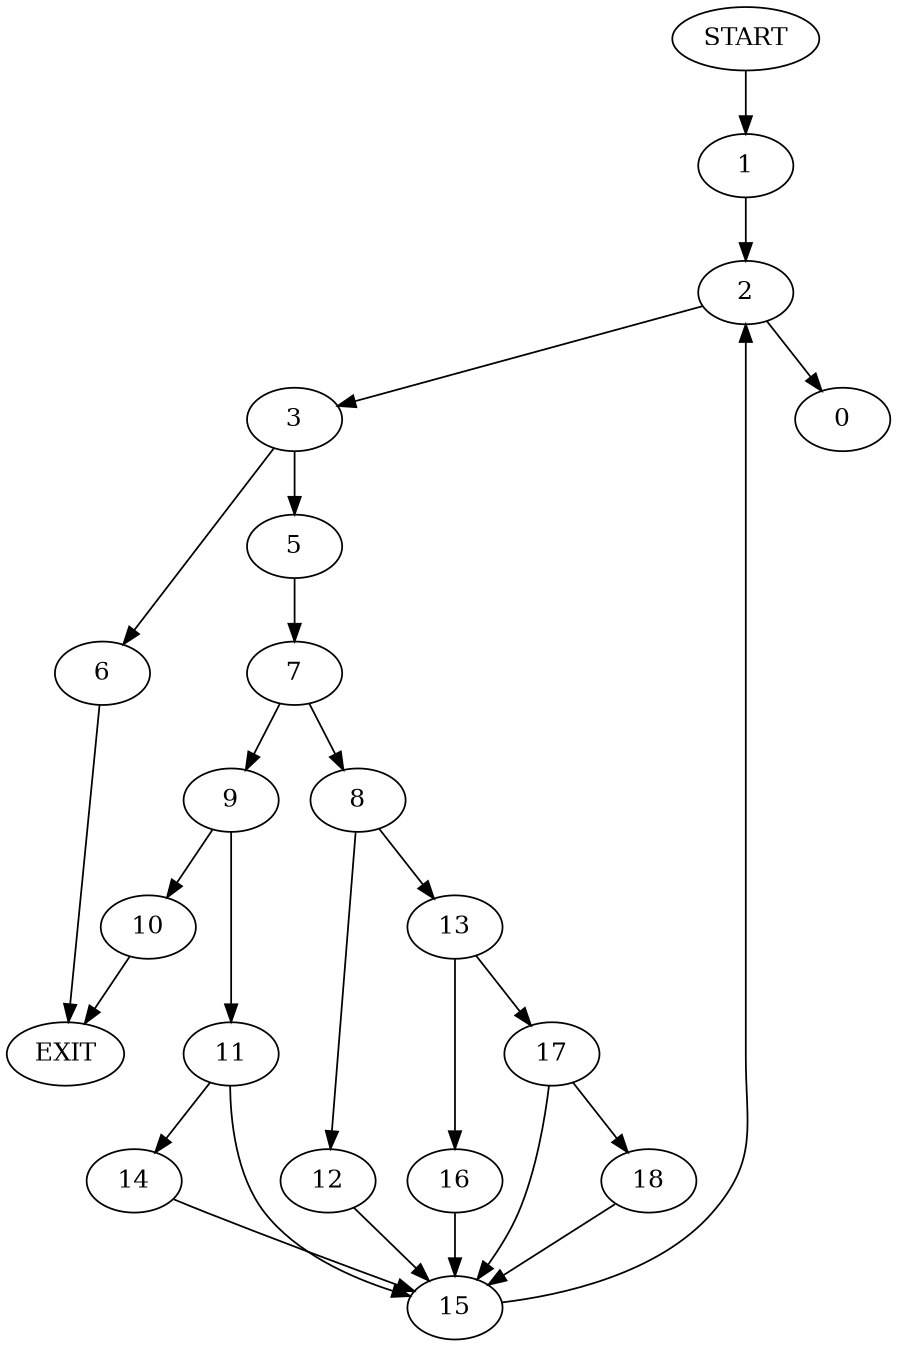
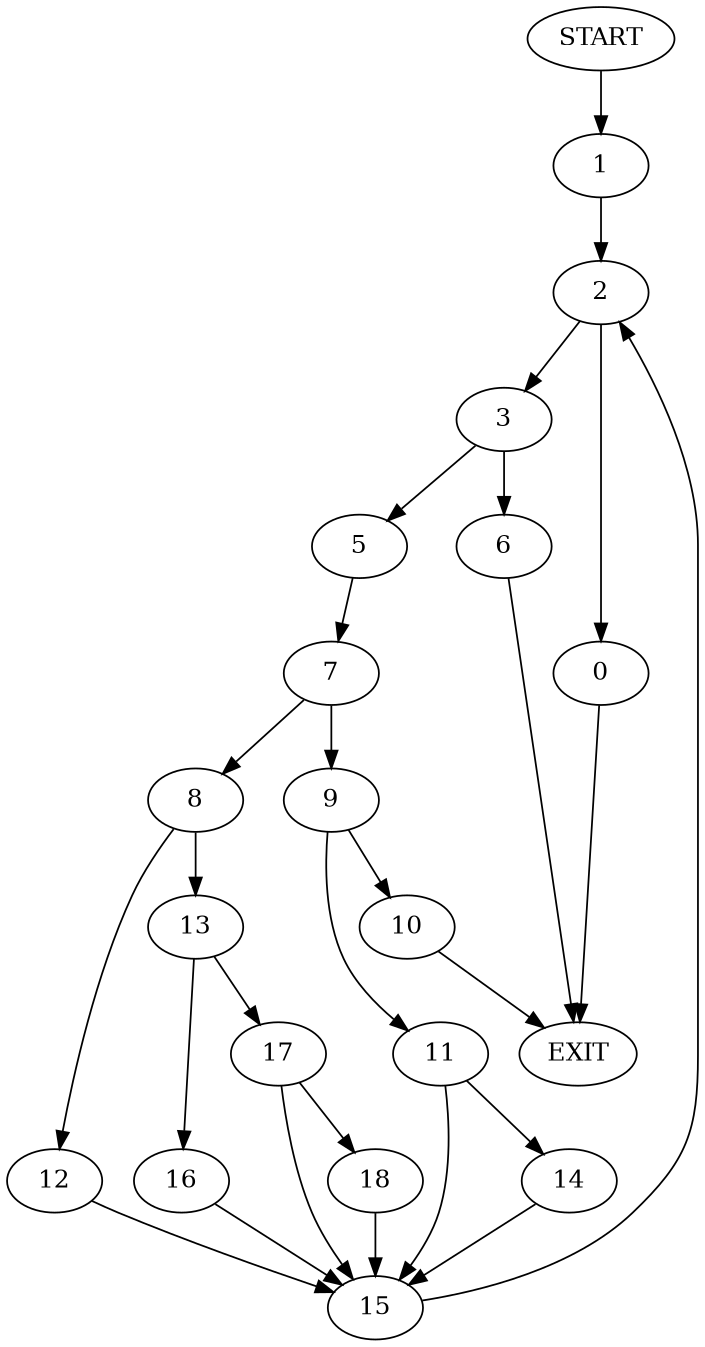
none -> (590, 855)
